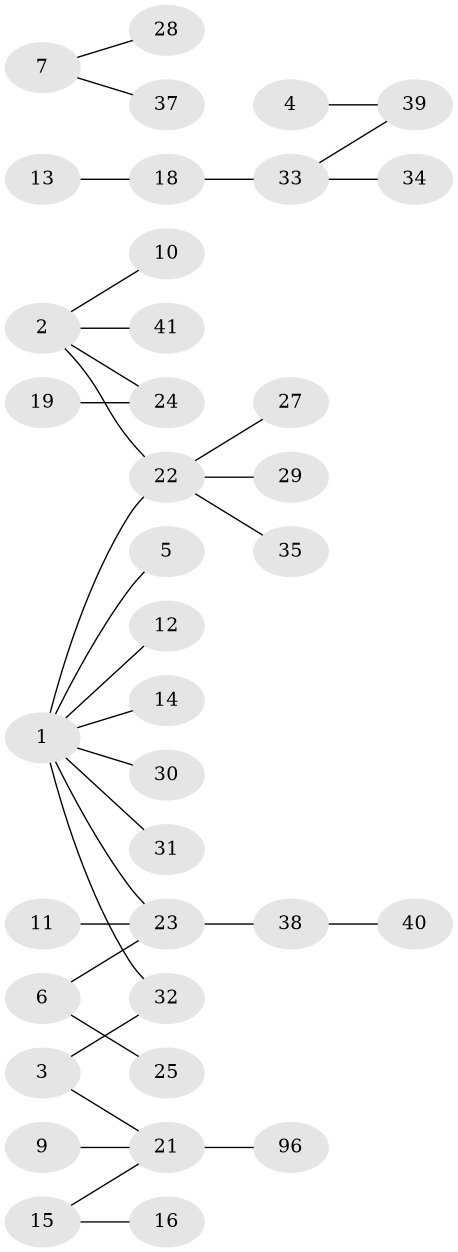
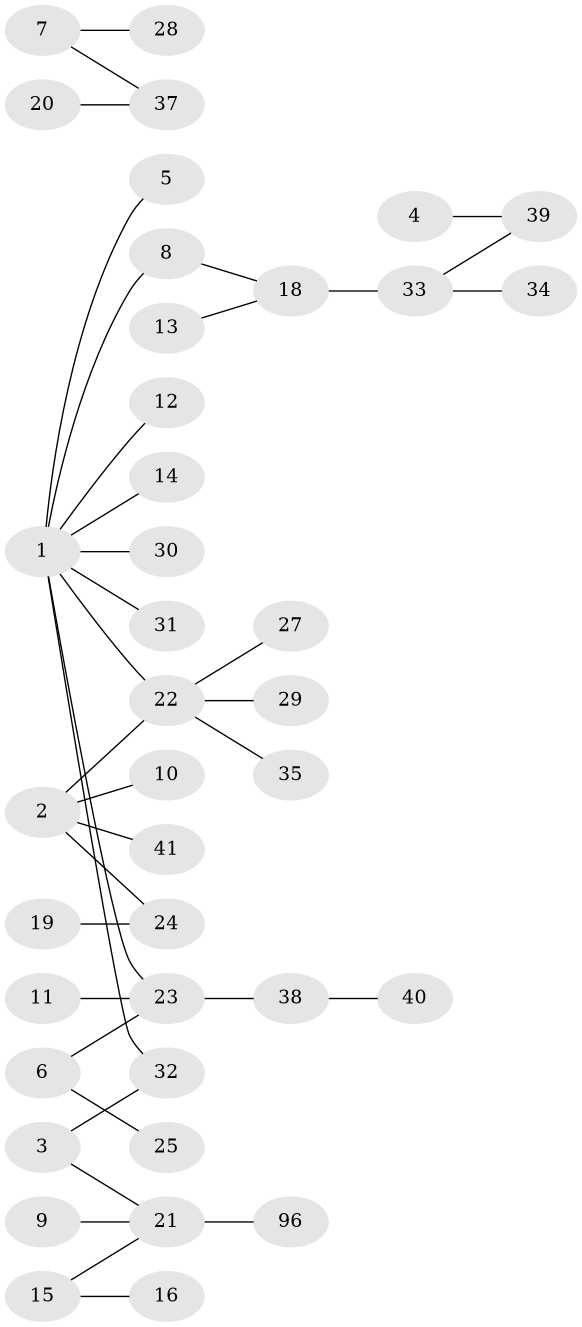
none -> (43, 105)
none -> (167, 254)
